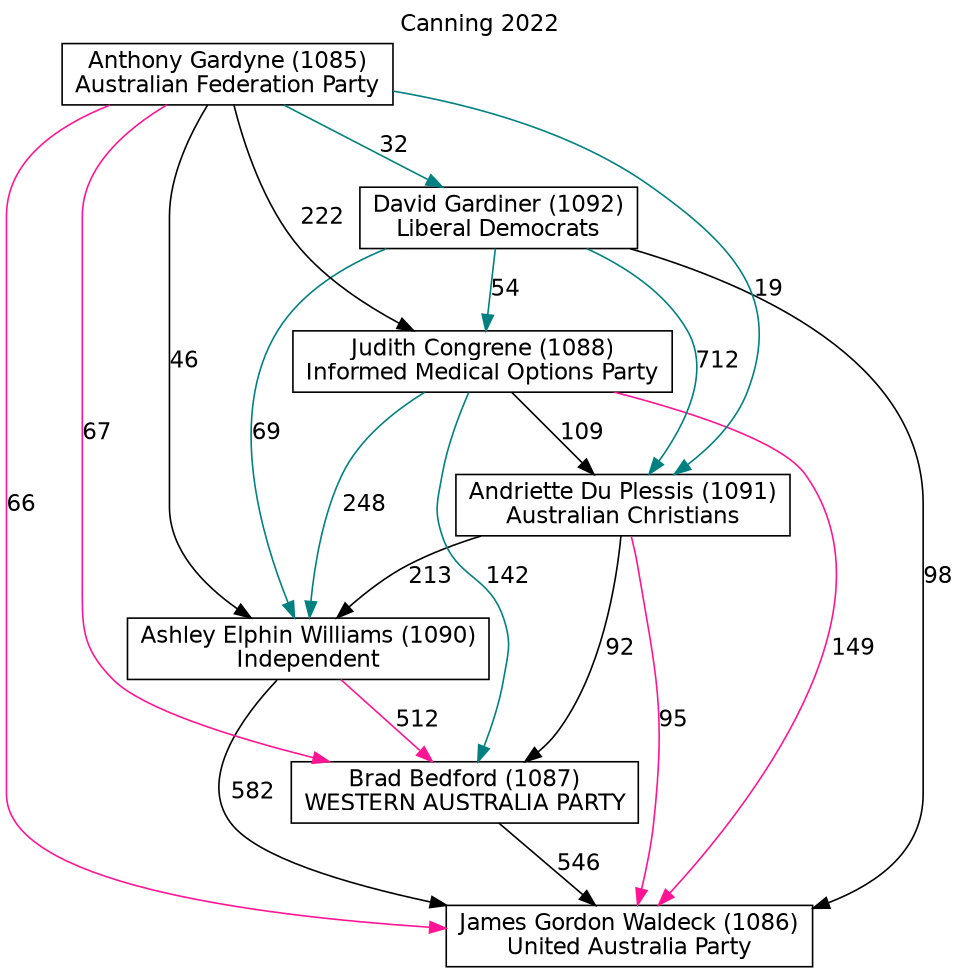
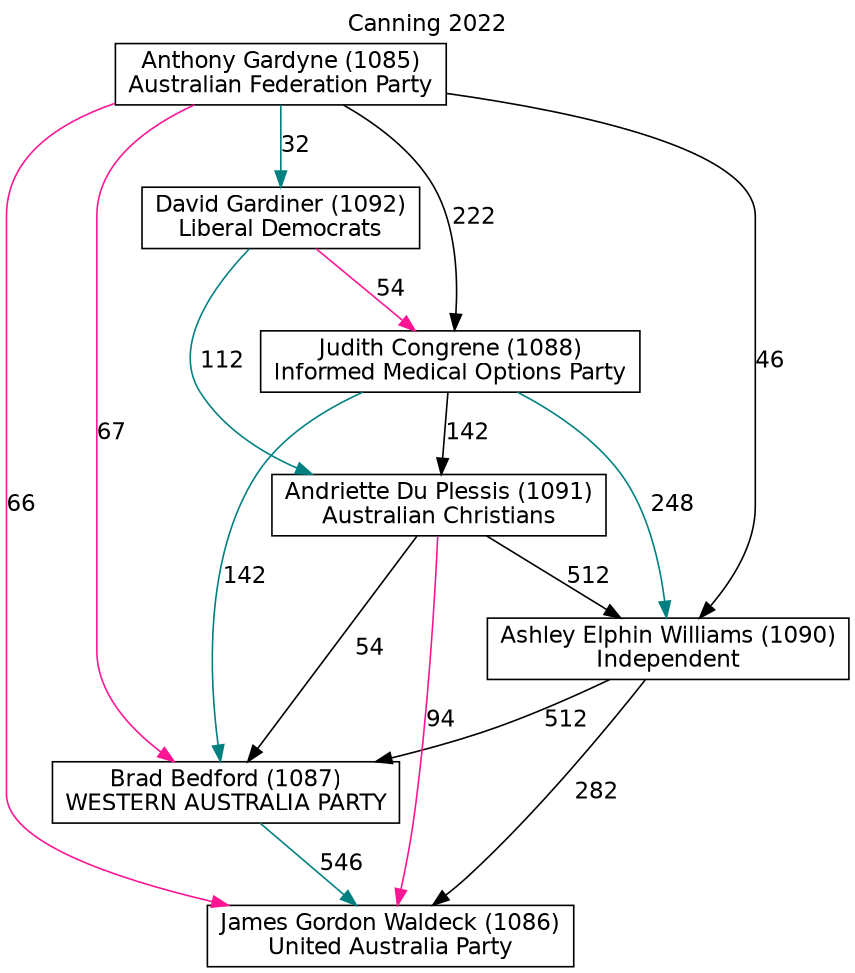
(678, 207) -> none
(492, 282) -> (359, 284)
(718, 362) -> (223, 362)
(254, 398) -> none
(583, 433) -> (468, 433)
(923, 518) -> none
(431, 577) -> (589, 577)
(834, 599) -> none
(621, 649) -> (370, 649)
(380, 715) -> (503, 725)
(674, 721) -> (441, 721)
(253, 792) -> (597, 792)
(541, 859) -> (302, 859)
